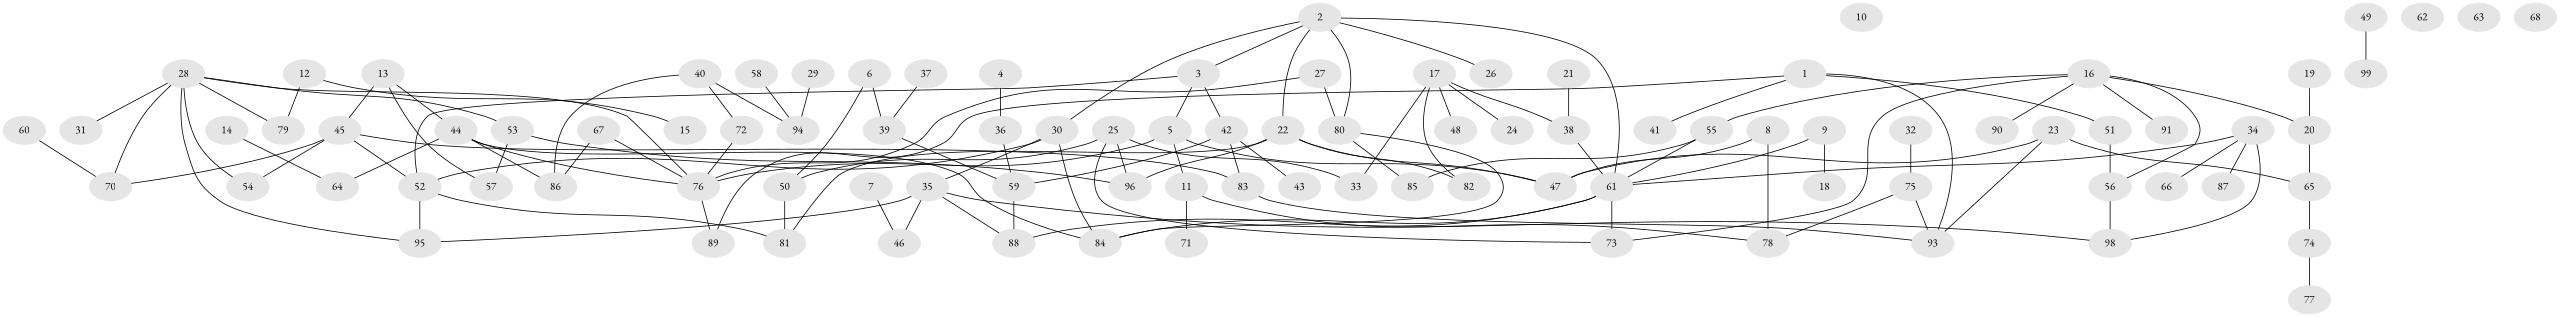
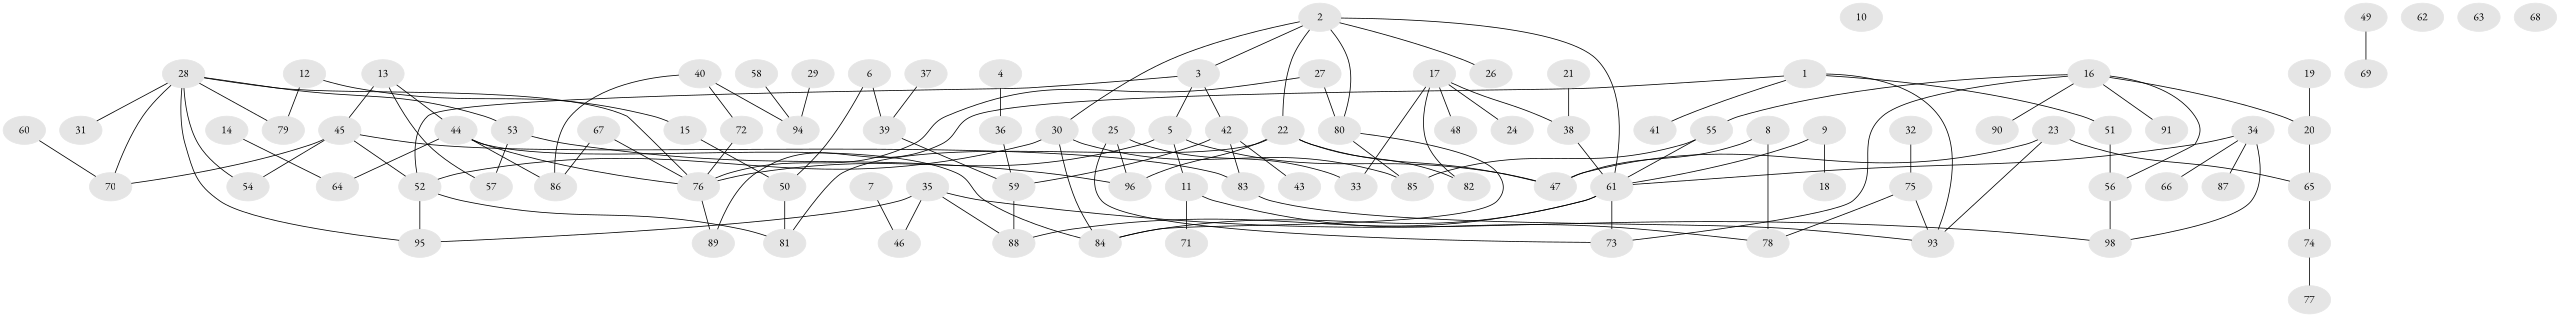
(2366, 74) -> (2366, 74)
(980, 160) -> (735, 158)
(993, 160) -> (1169, 159)
